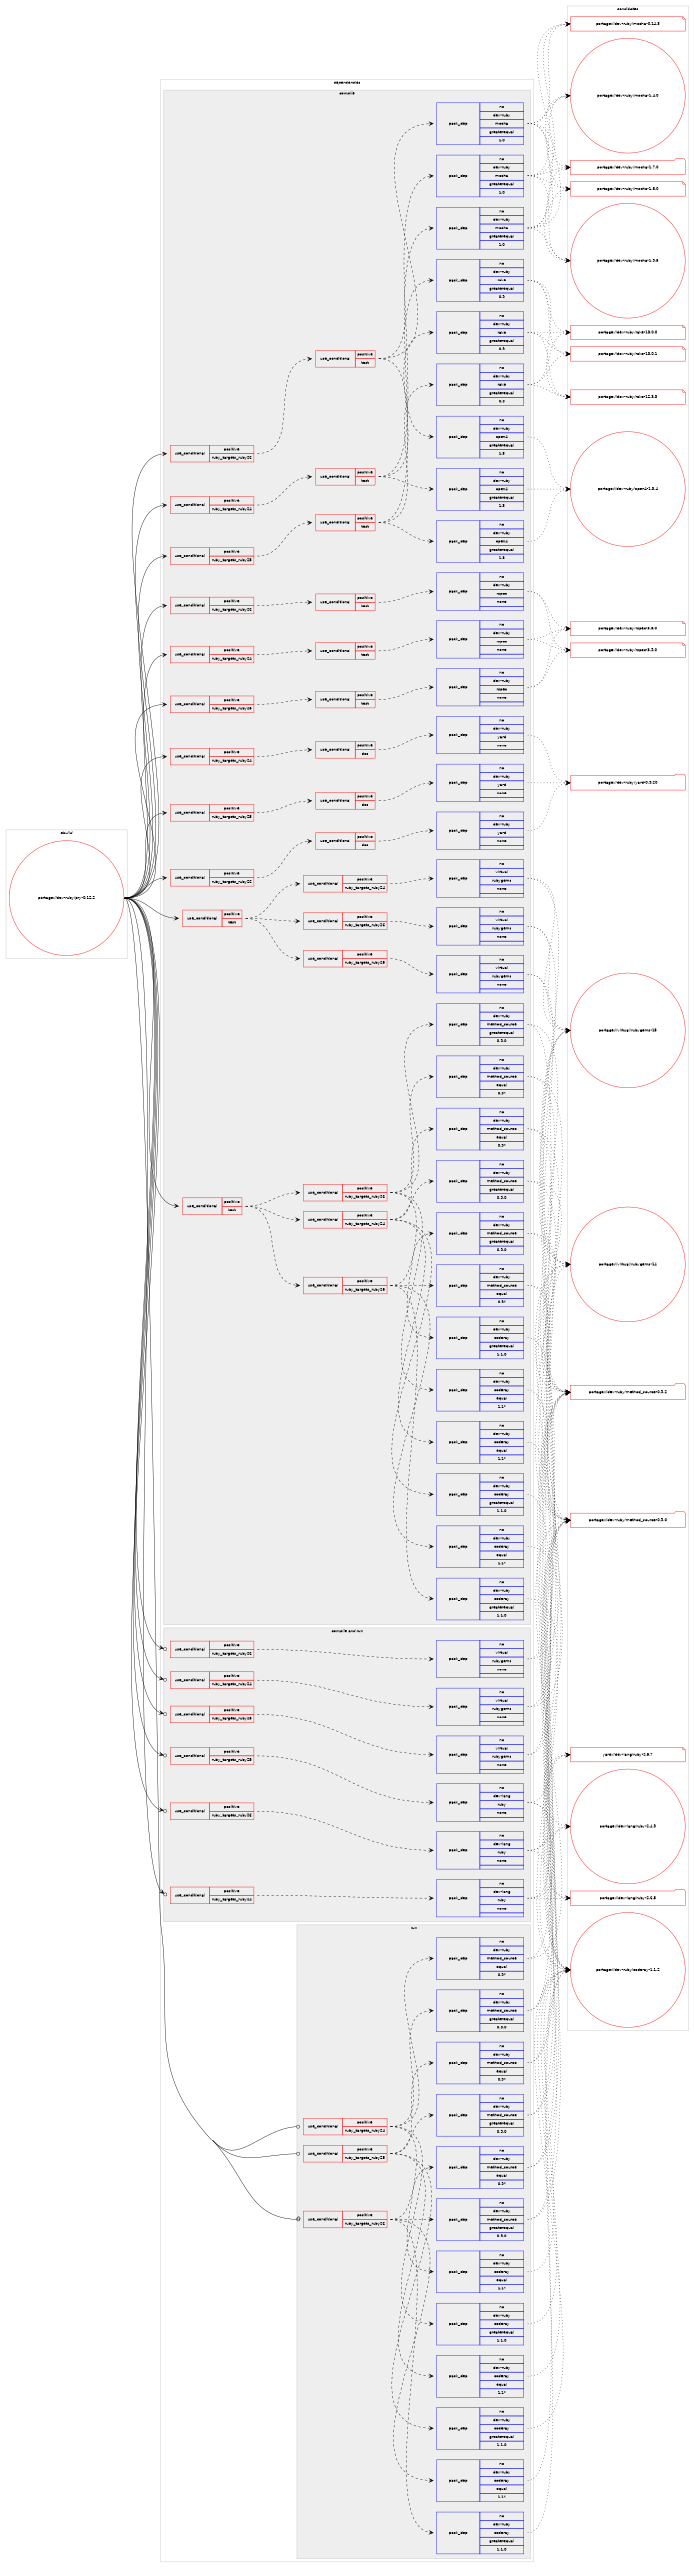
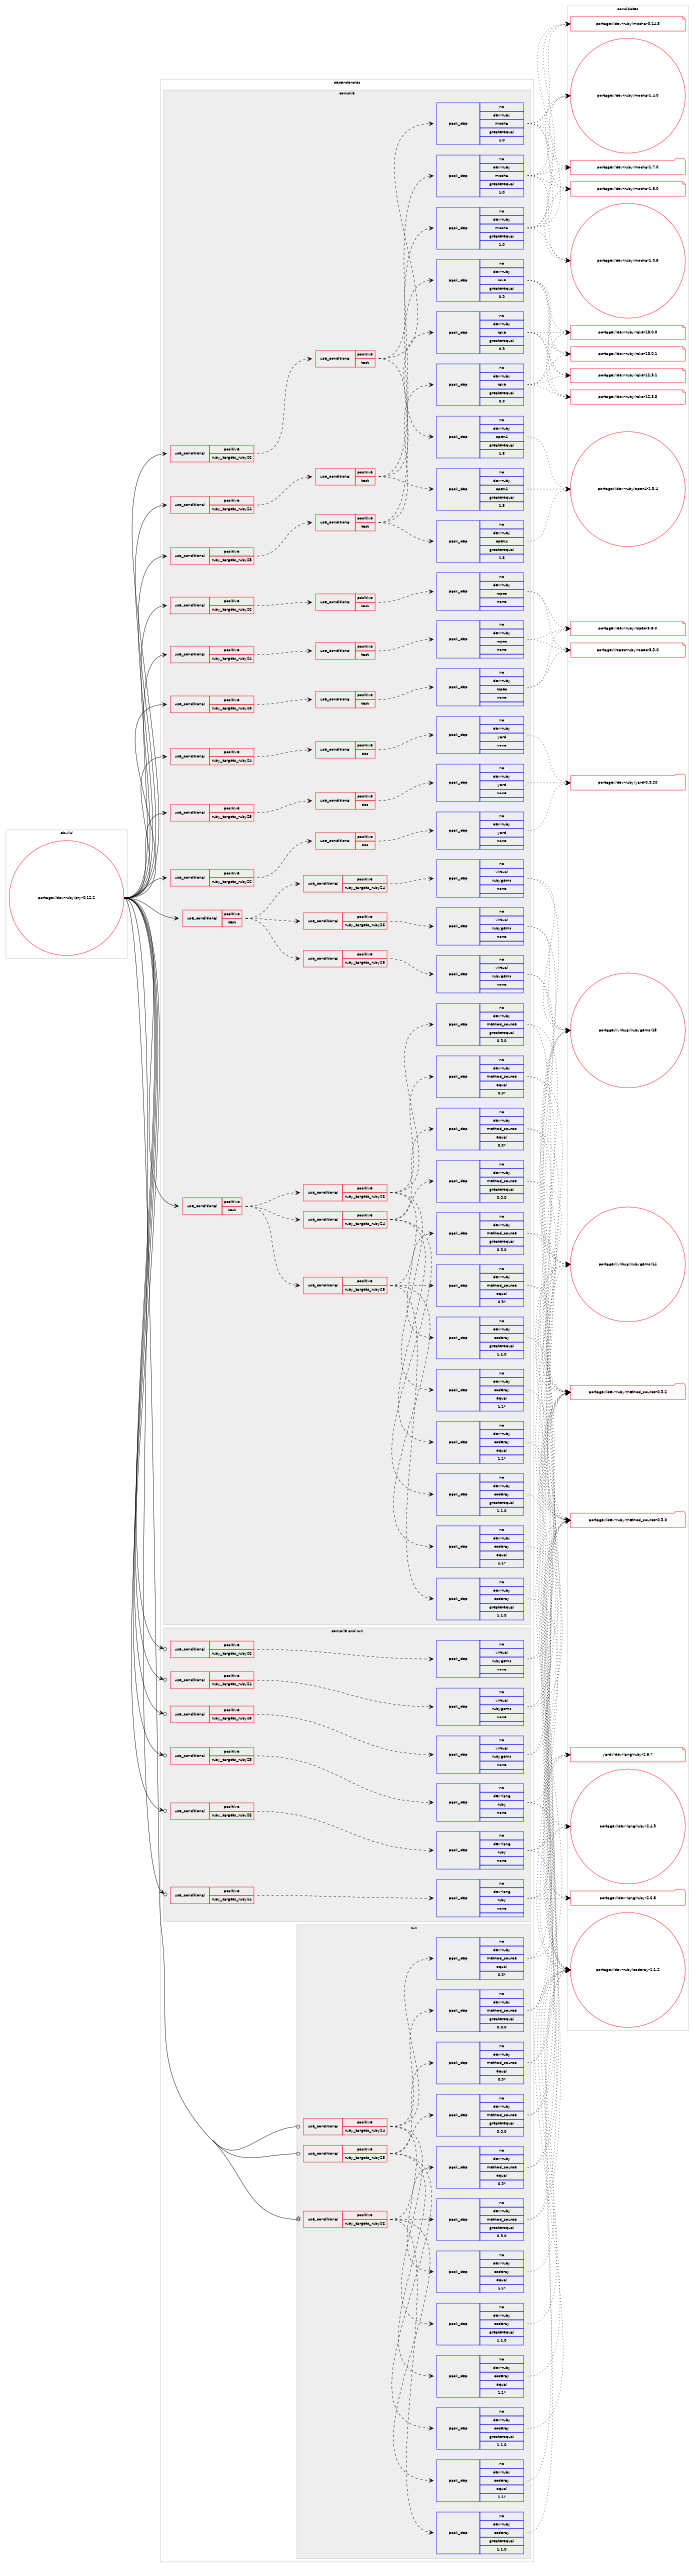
none -> (628, 375)
(628, 650) -> (628, 650)
